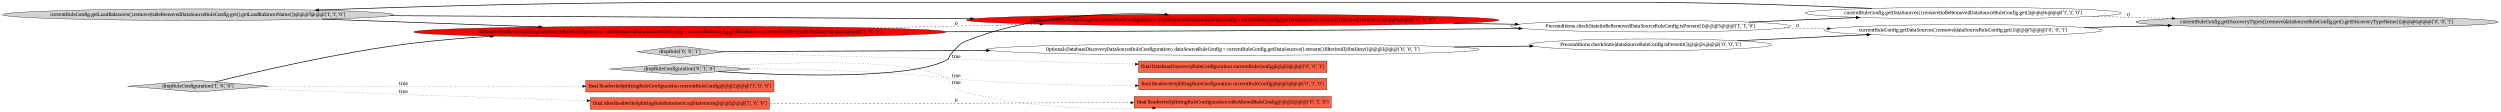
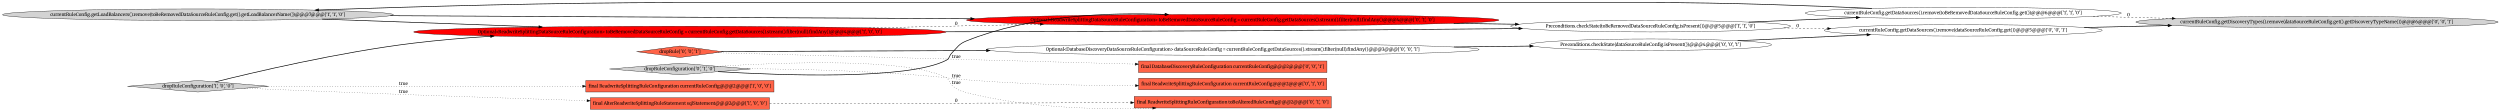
(680, 52) -> (680, 52)
